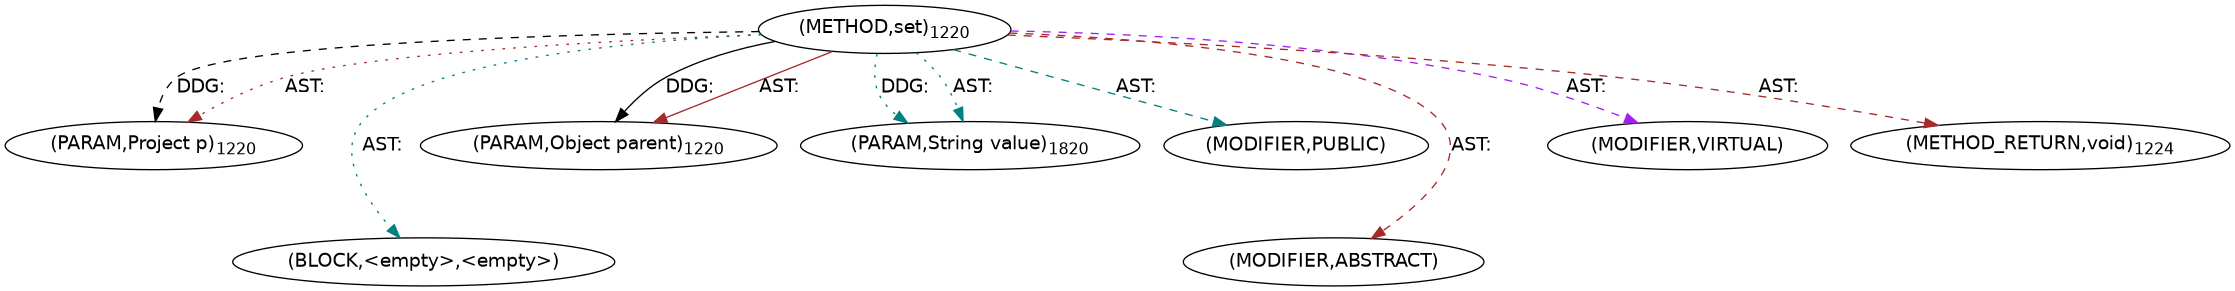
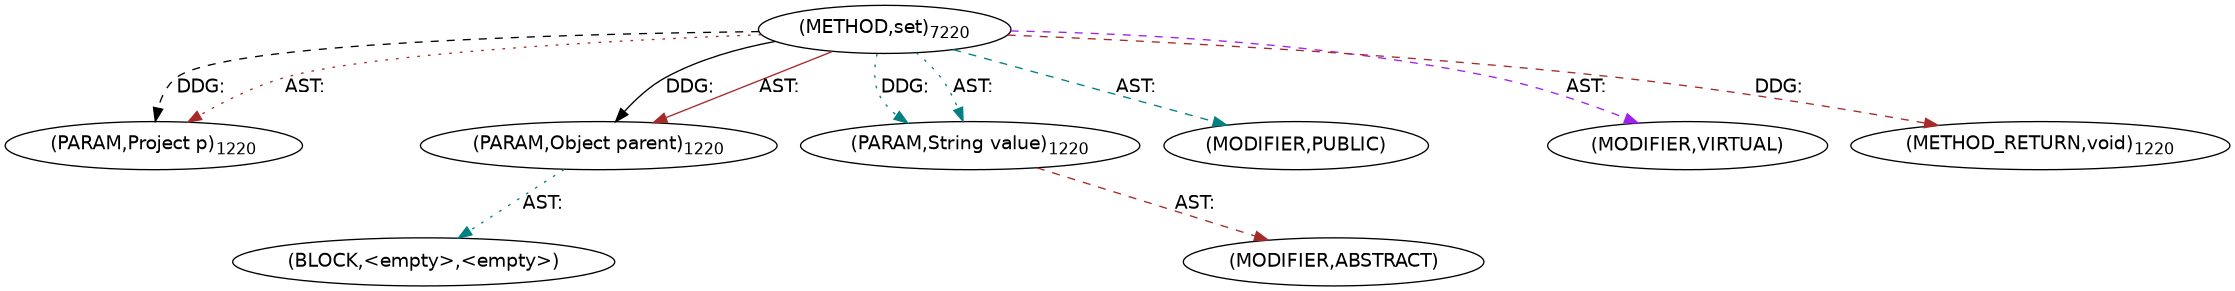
(950, 27) -> (950, 27)
(1300, 63) -> (1146, 202)
(496, 65) -> (517, 200)
(1782, 88) -> (1782, 88)
(1069, 144) -> (1069, 144)
(2155, 144) -> (2155, 144)
